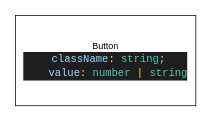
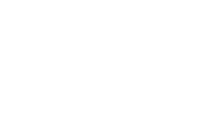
(105, 60) -> none
